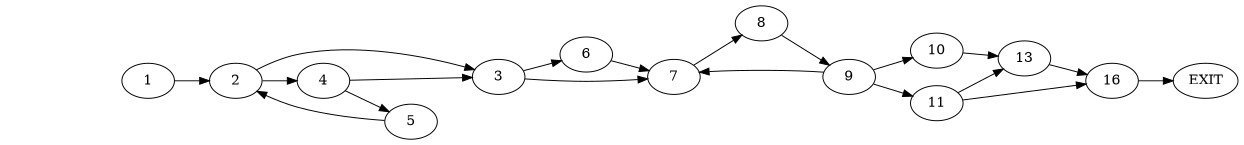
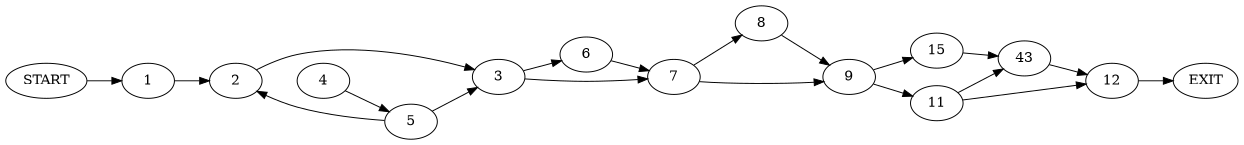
(937, 51) -> (937, 51)
(1024, 58) -> (1024, 58)
(767, 70) -> (757, 83)
(406, 79) -> (451, 102)
none -> (46, 81)
(275, 81) -> none
(1112, 81) -> (1112, 81)
